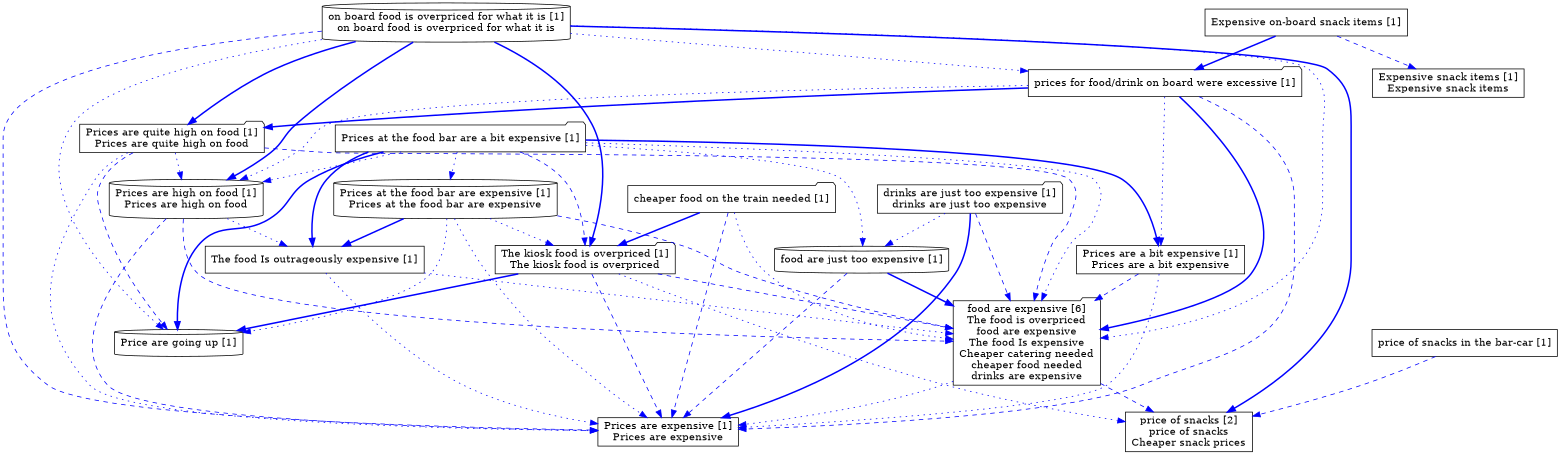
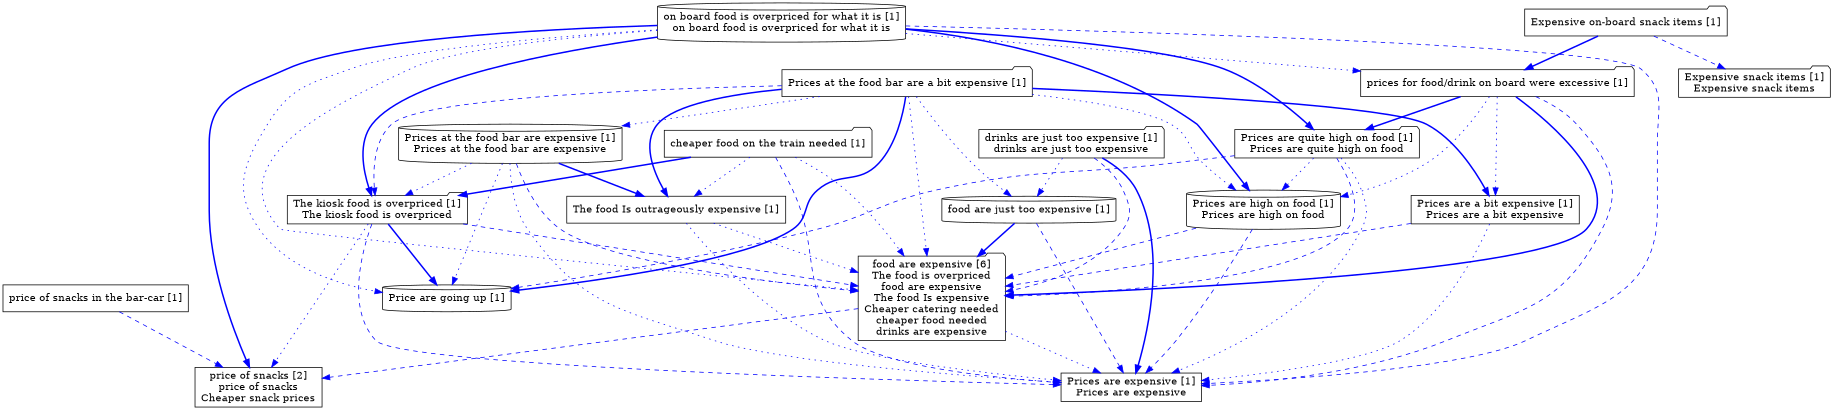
(1306, 23) -> (1626, 23)
(1448, 83) -> (1754, 83)
(254, 231) -> (725, 175)
